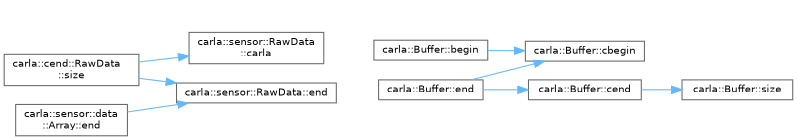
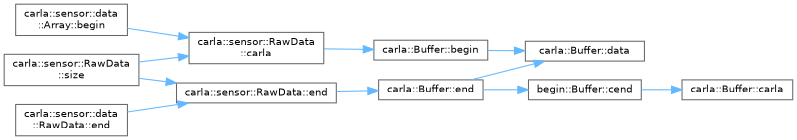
none -> (72, 20)
none -> (344, 49)
(585, 51) -> (585, 51)
(72, 70) -> (72, 70)
(585, 90) -> (585, 90)
(737, 90) -> (737, 90)
none -> (352, 91)
(72, 120) -> (72, 120)
